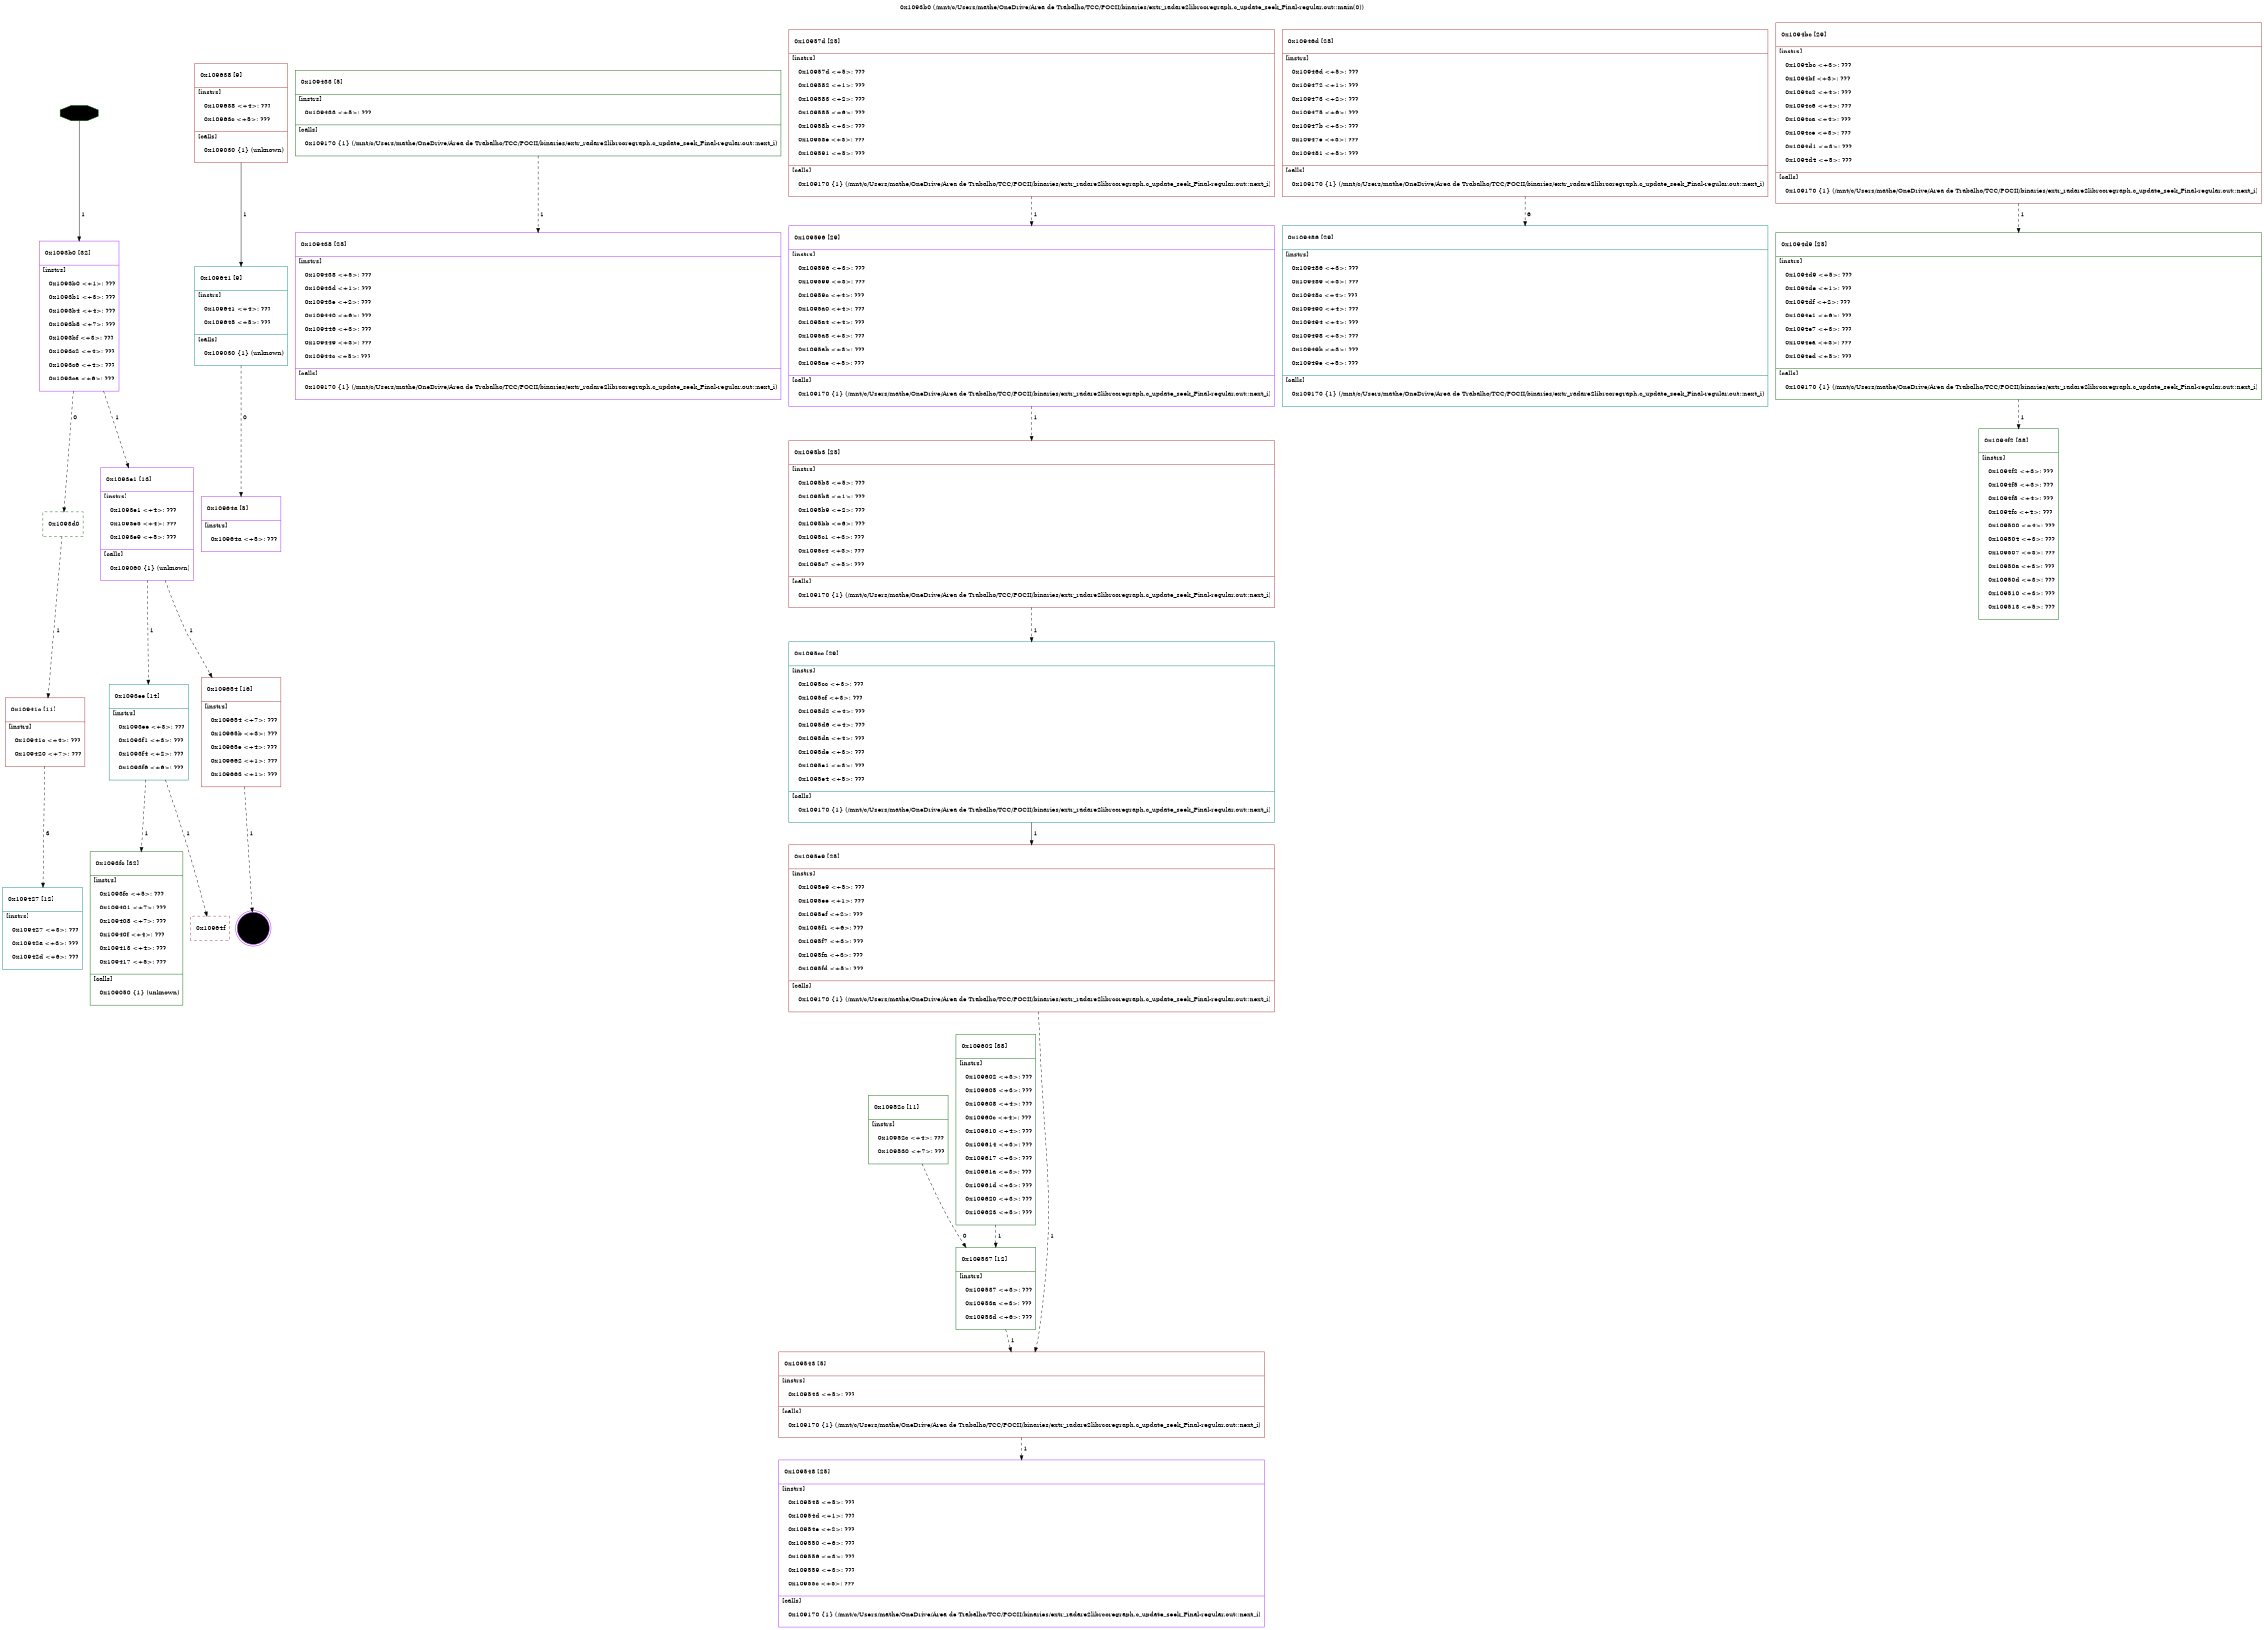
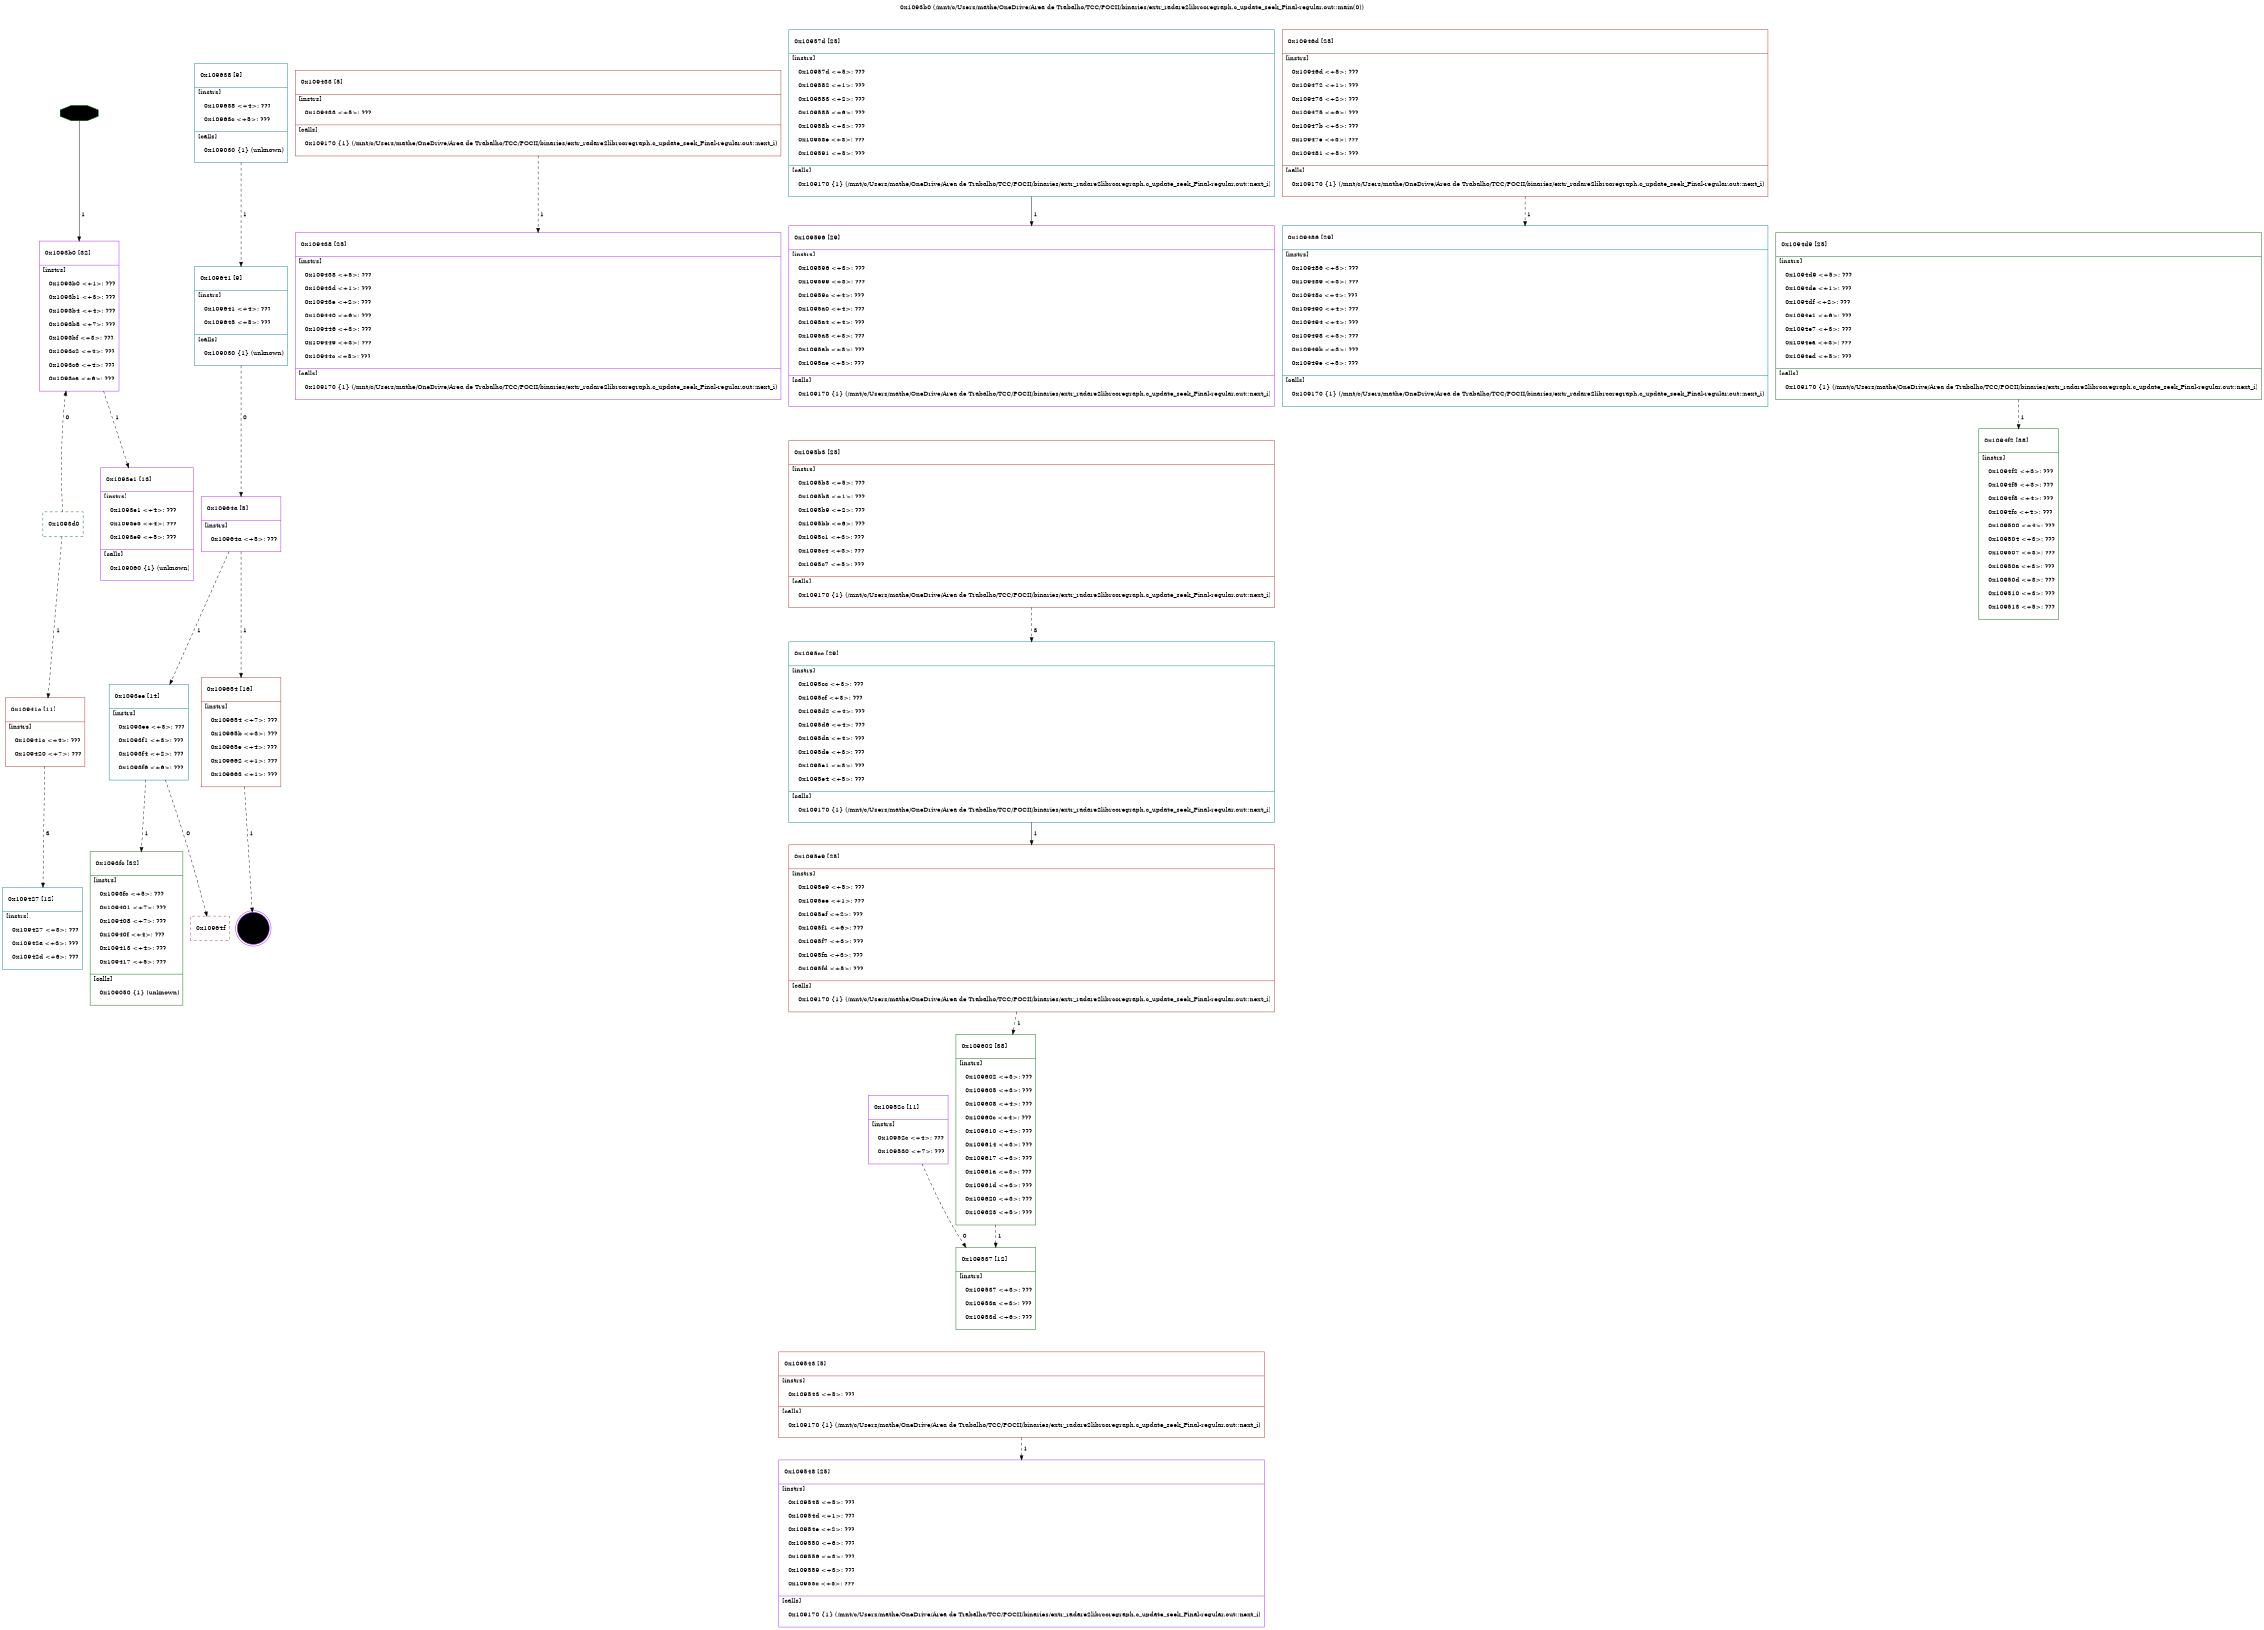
(241, 113) -> (241, 113)
(538, 113) -> (538, 113)
(1032, 113) -> (1032, 113)
(2019, 113) -> none
(1032, 209) -> (1032, 209)
(241, 212) -> (241, 212)
(1528, 215) -> (1528, 215)
(1032, 421) -> none
(69, 449) -> (62, 454)
(185, 628) -> (241, 612)
(148, 630) -> (200, 616)
(1035, 631) -> (1035, 631)
(187, 834) -> (187, 834)
(908, 1130) -> (908, 1130)
(1048, 1180) -> (1015, 1021)
(1008, 1339) -> none
